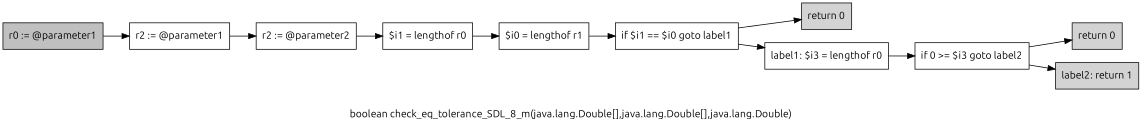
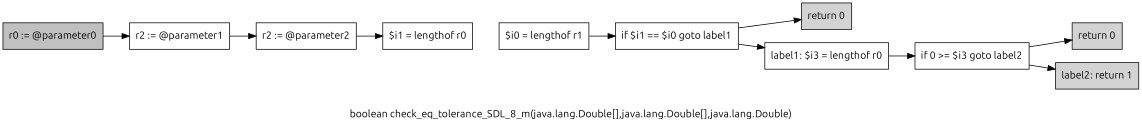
(53, 36) -> (53, 36)
(482, 36) -> none
